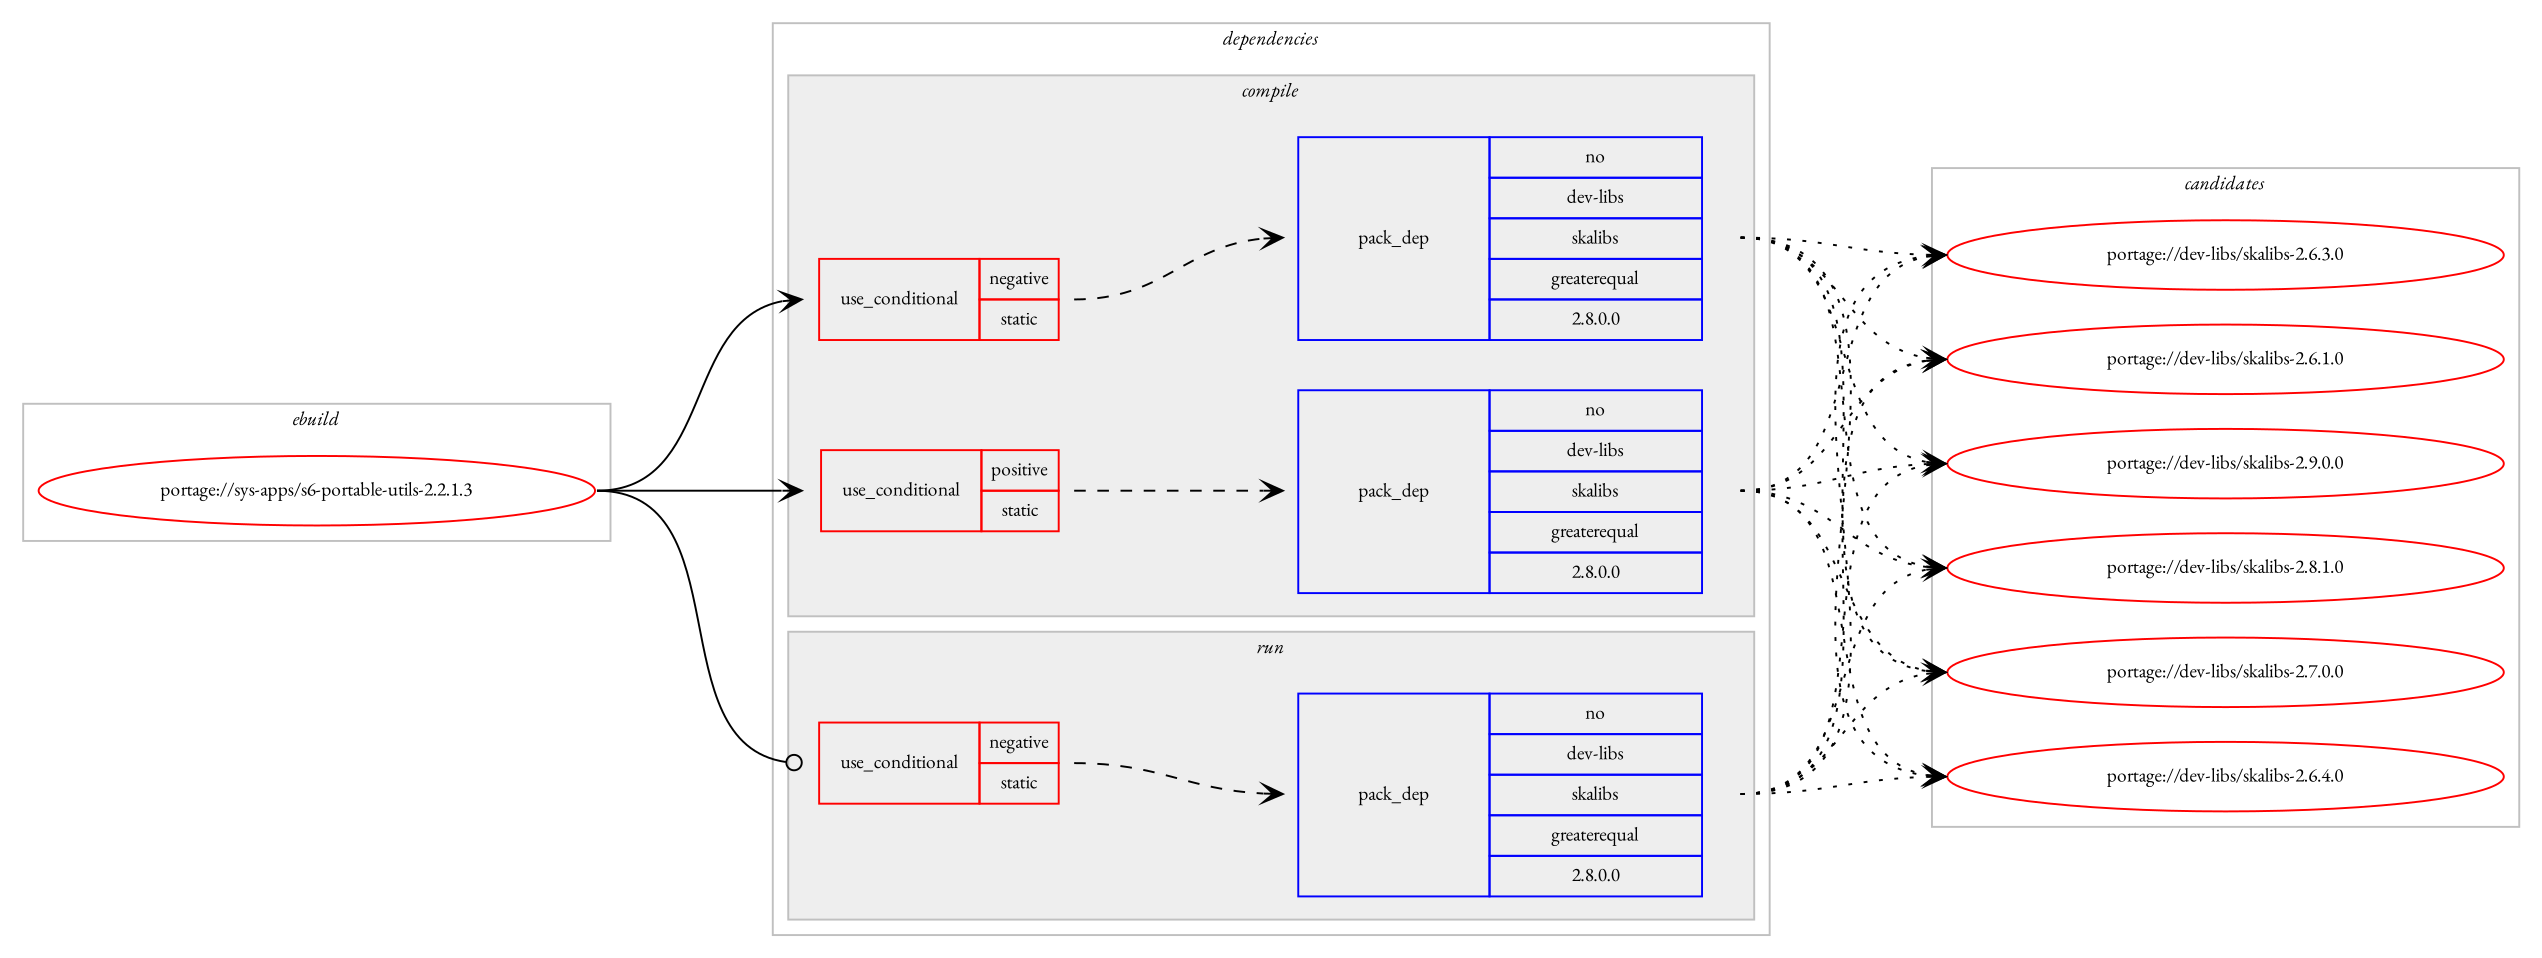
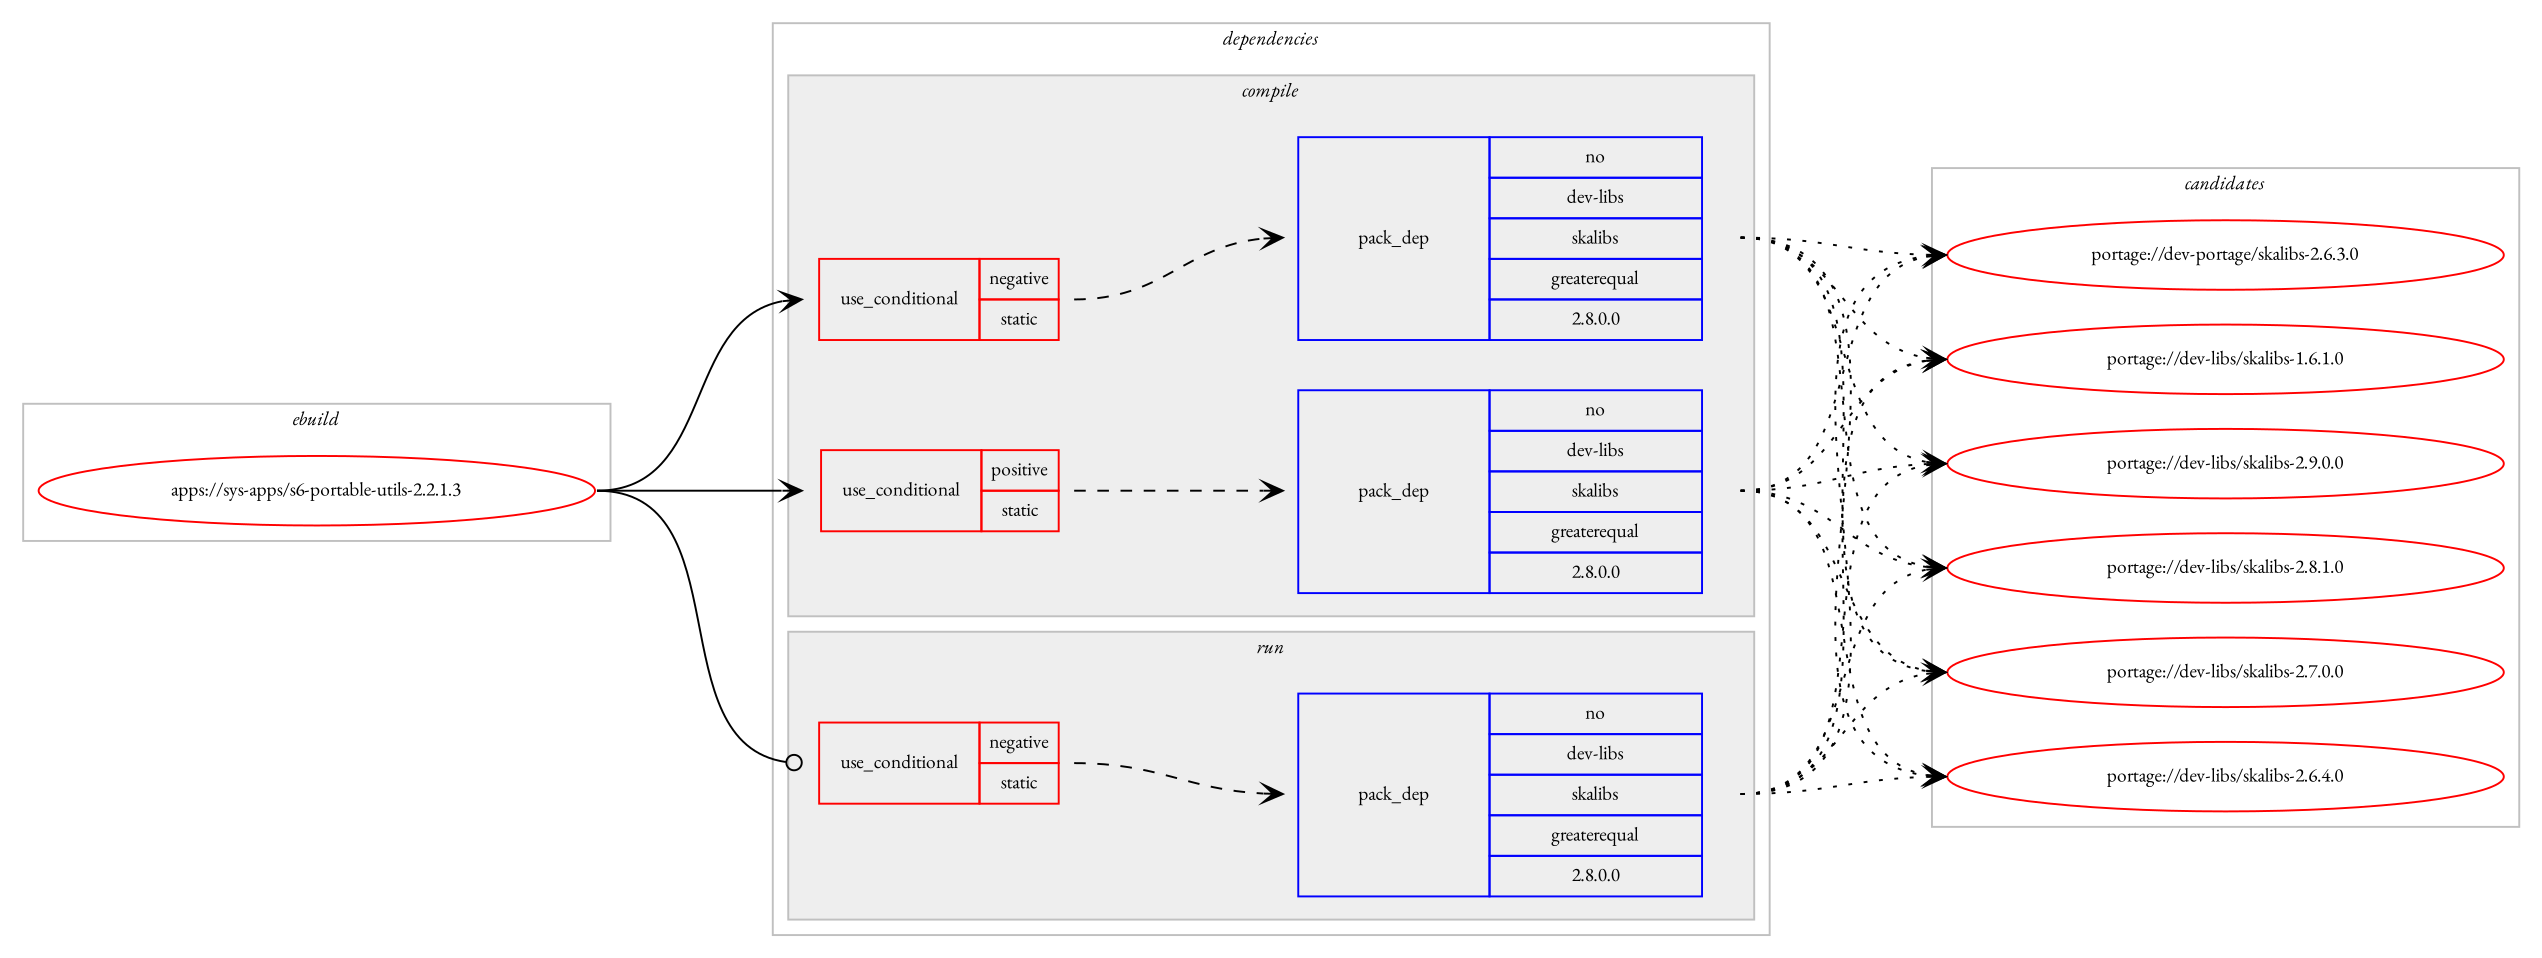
(2226, 255) -> (2226, 255)
(2226, 359) -> (2226, 359)
(317, 491) -> (317, 491)
